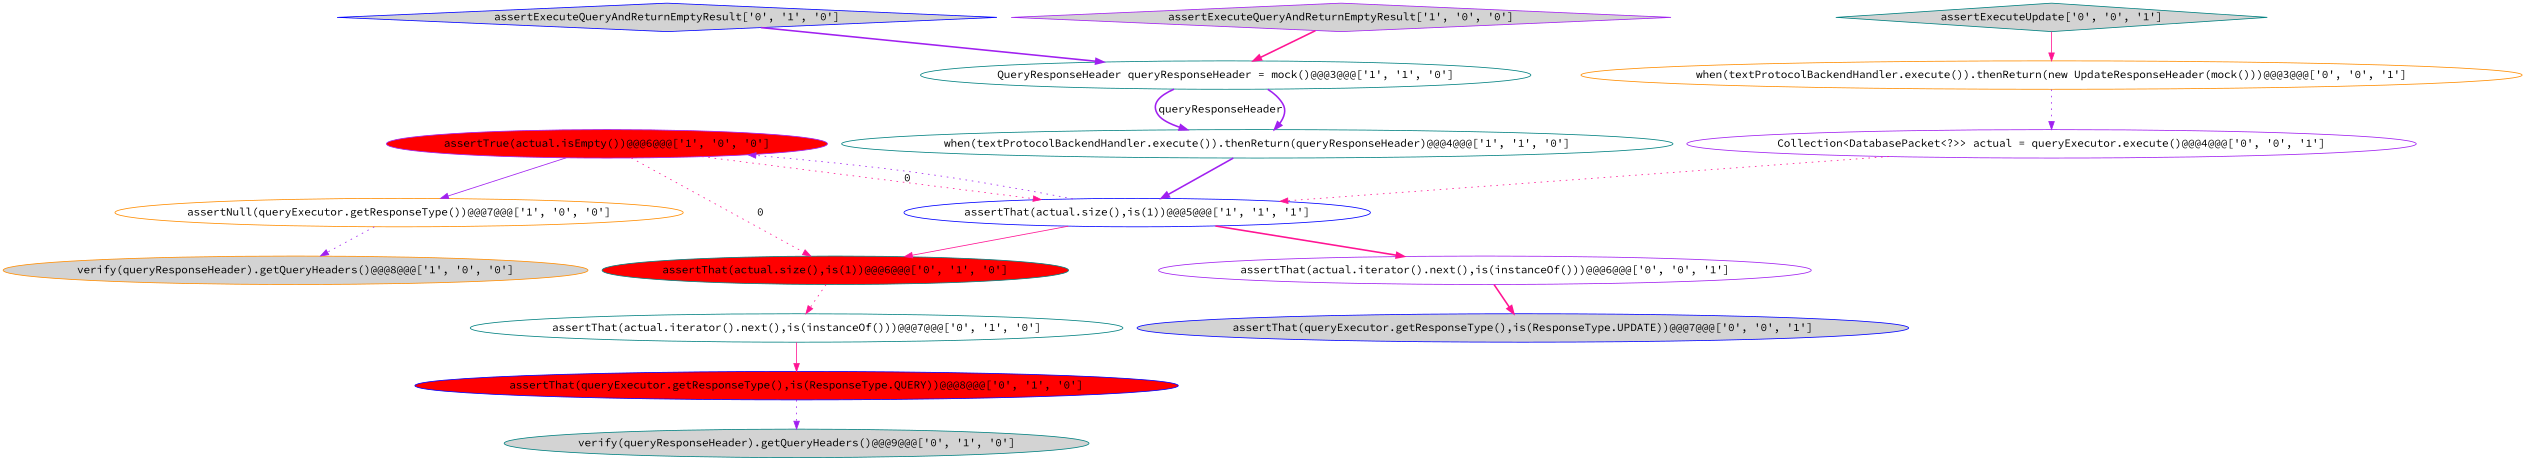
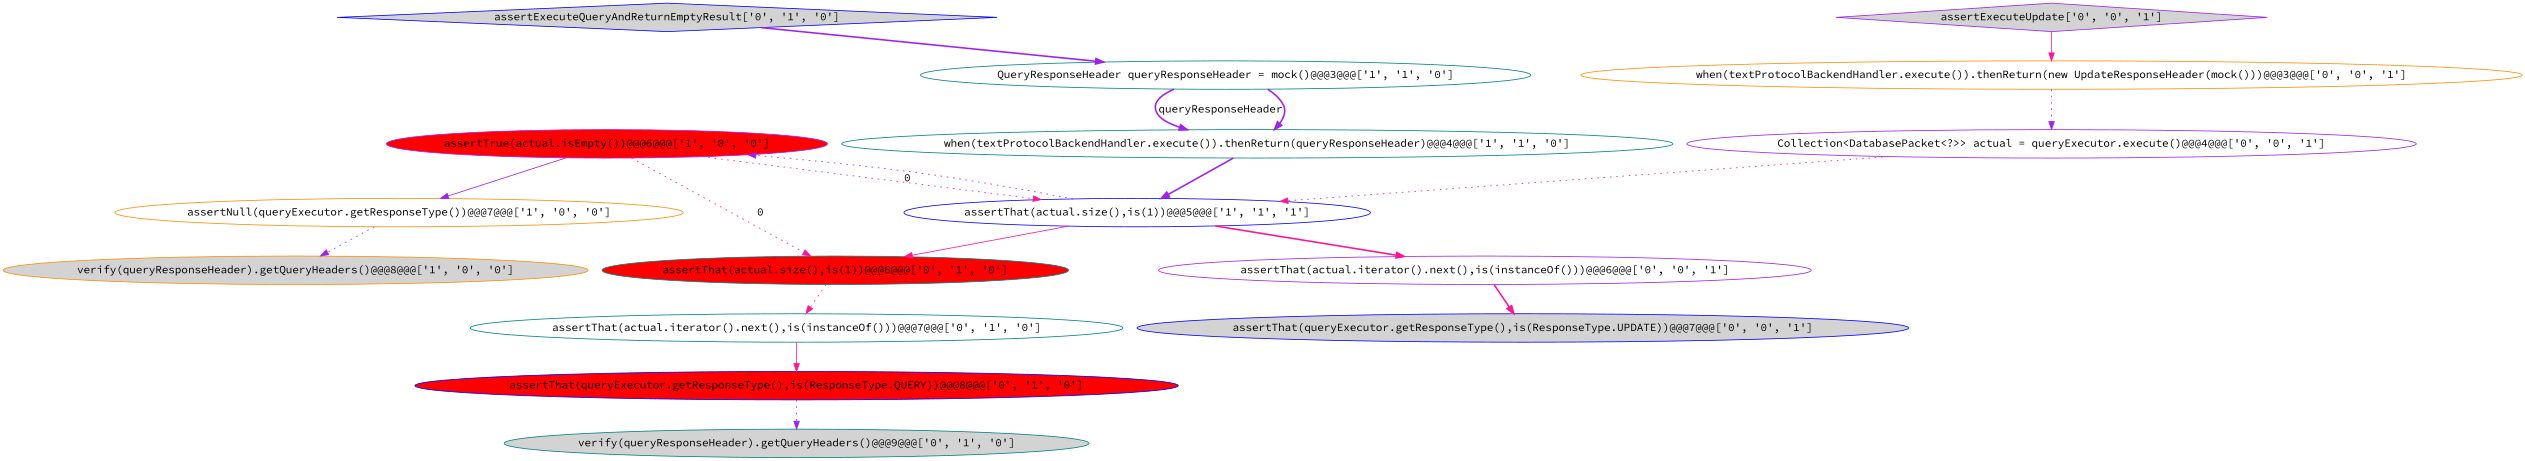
(1341, 17) -> none
(2052, 17) -> (2052, 17)
